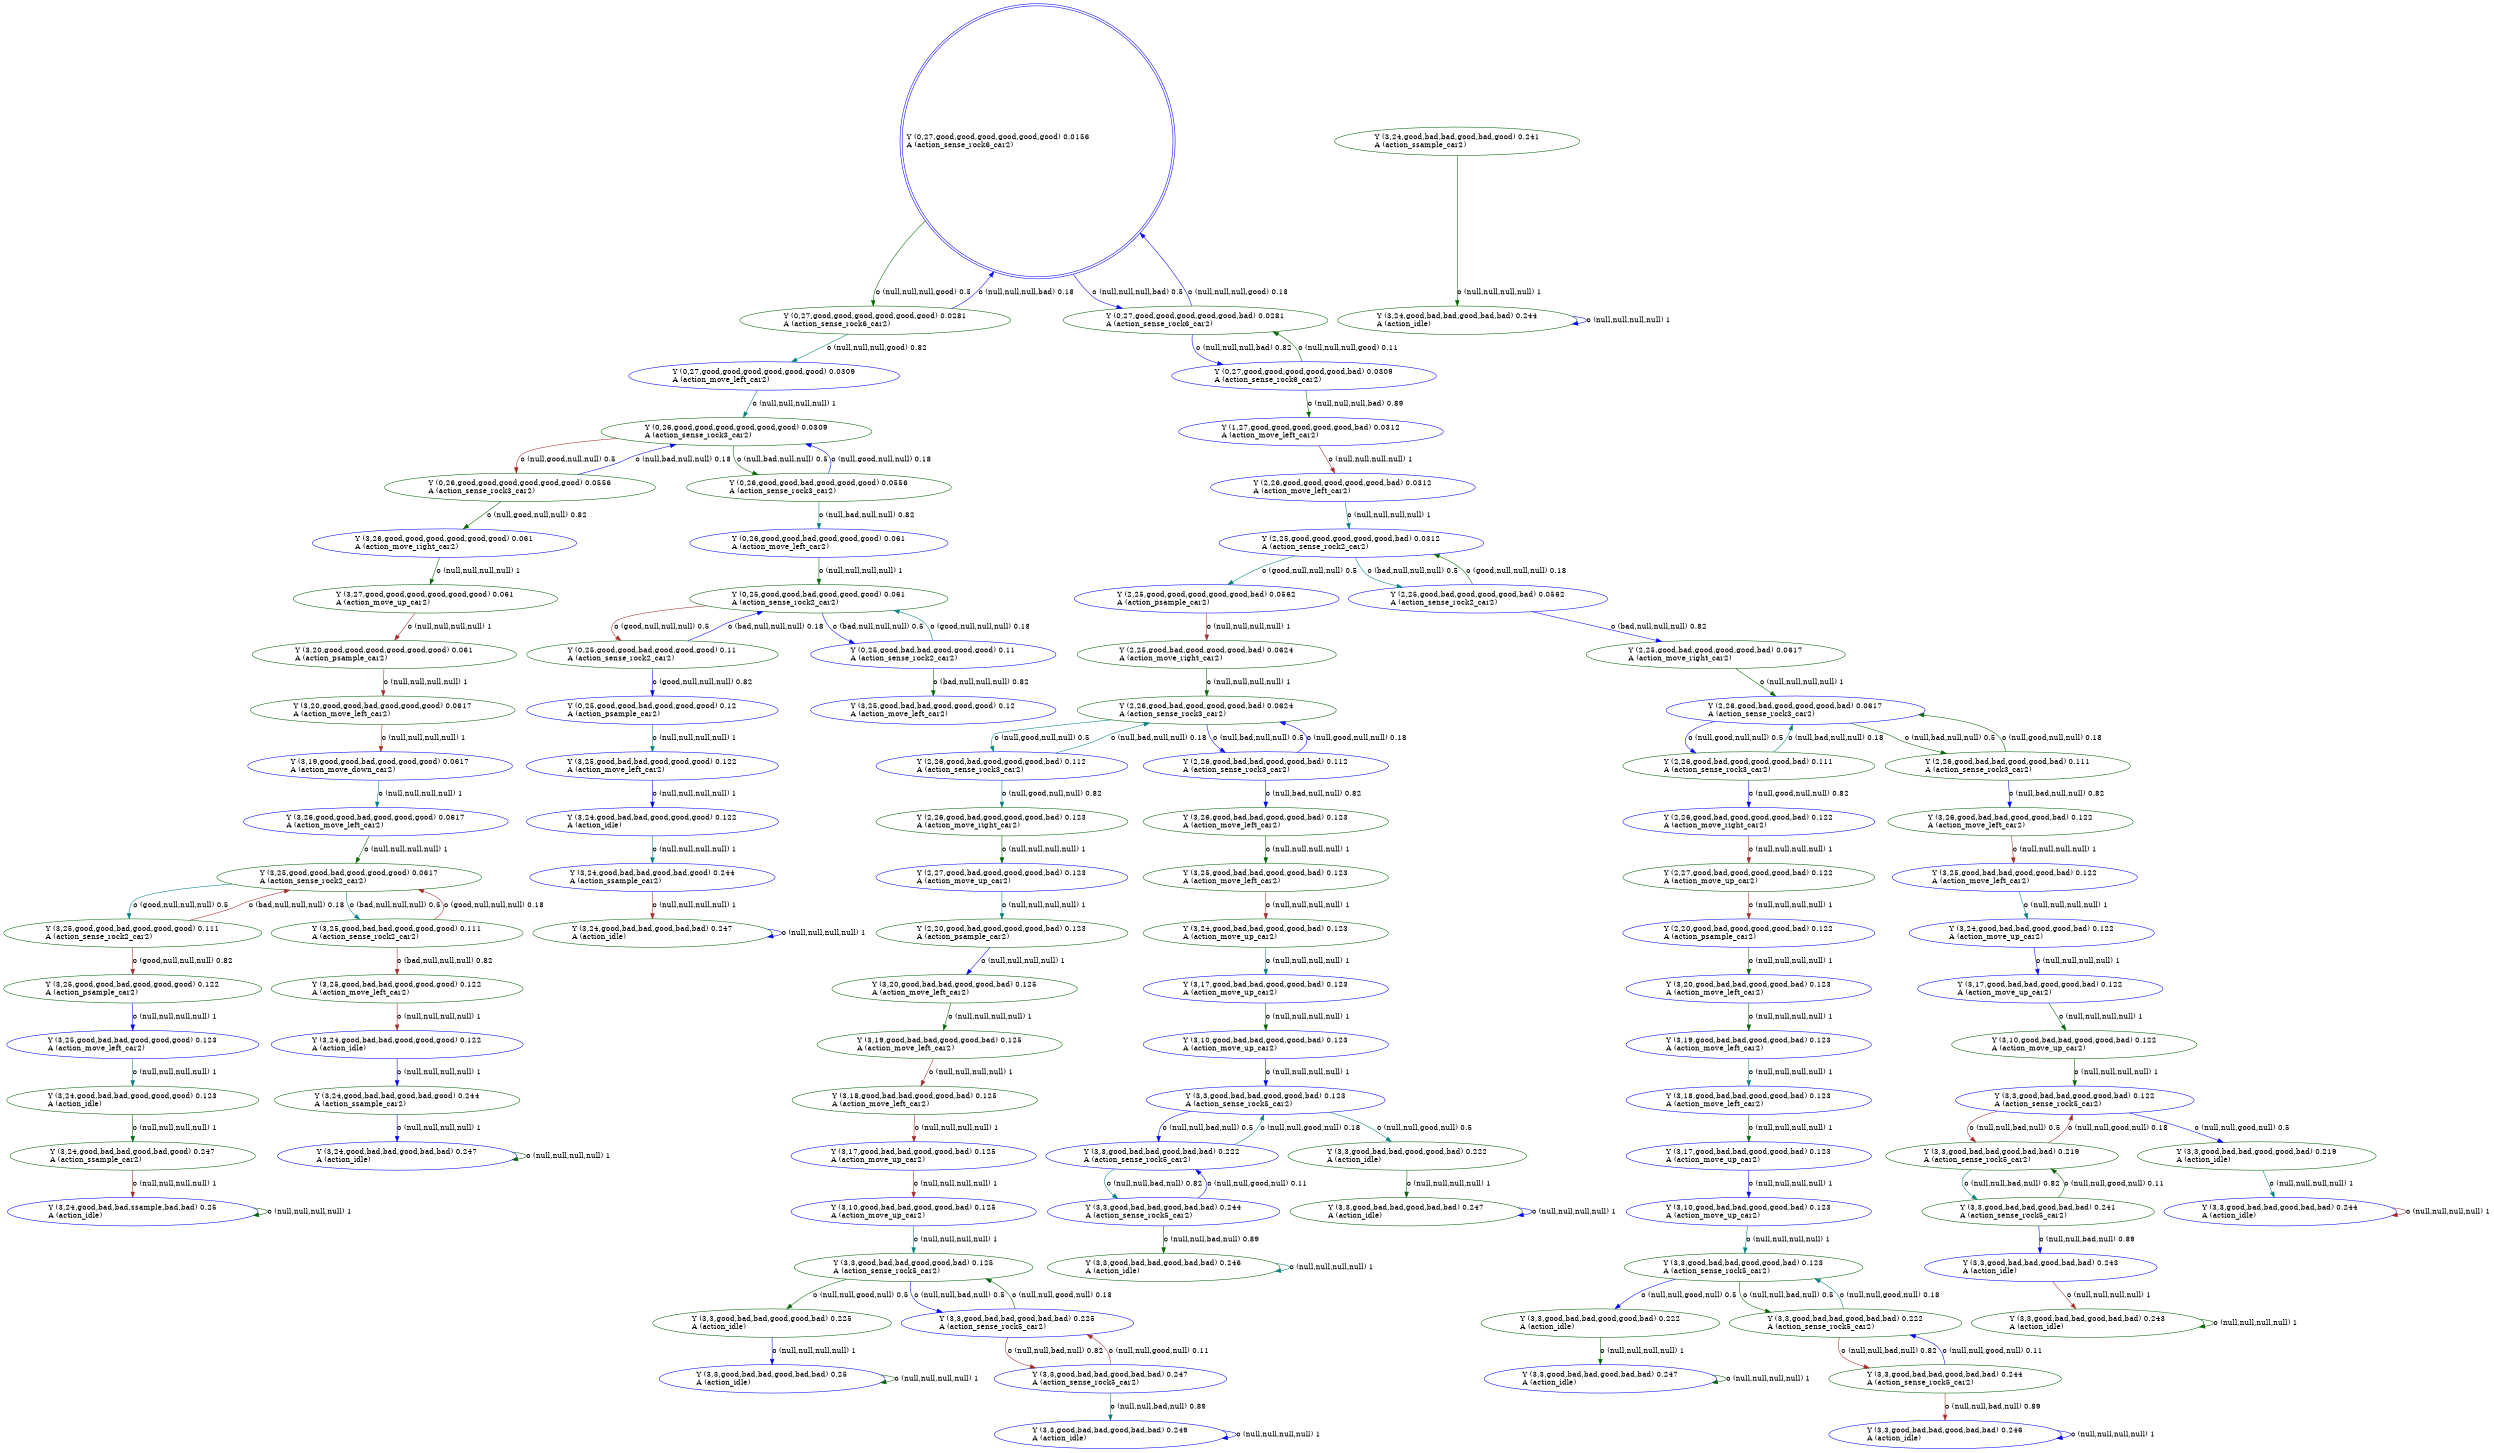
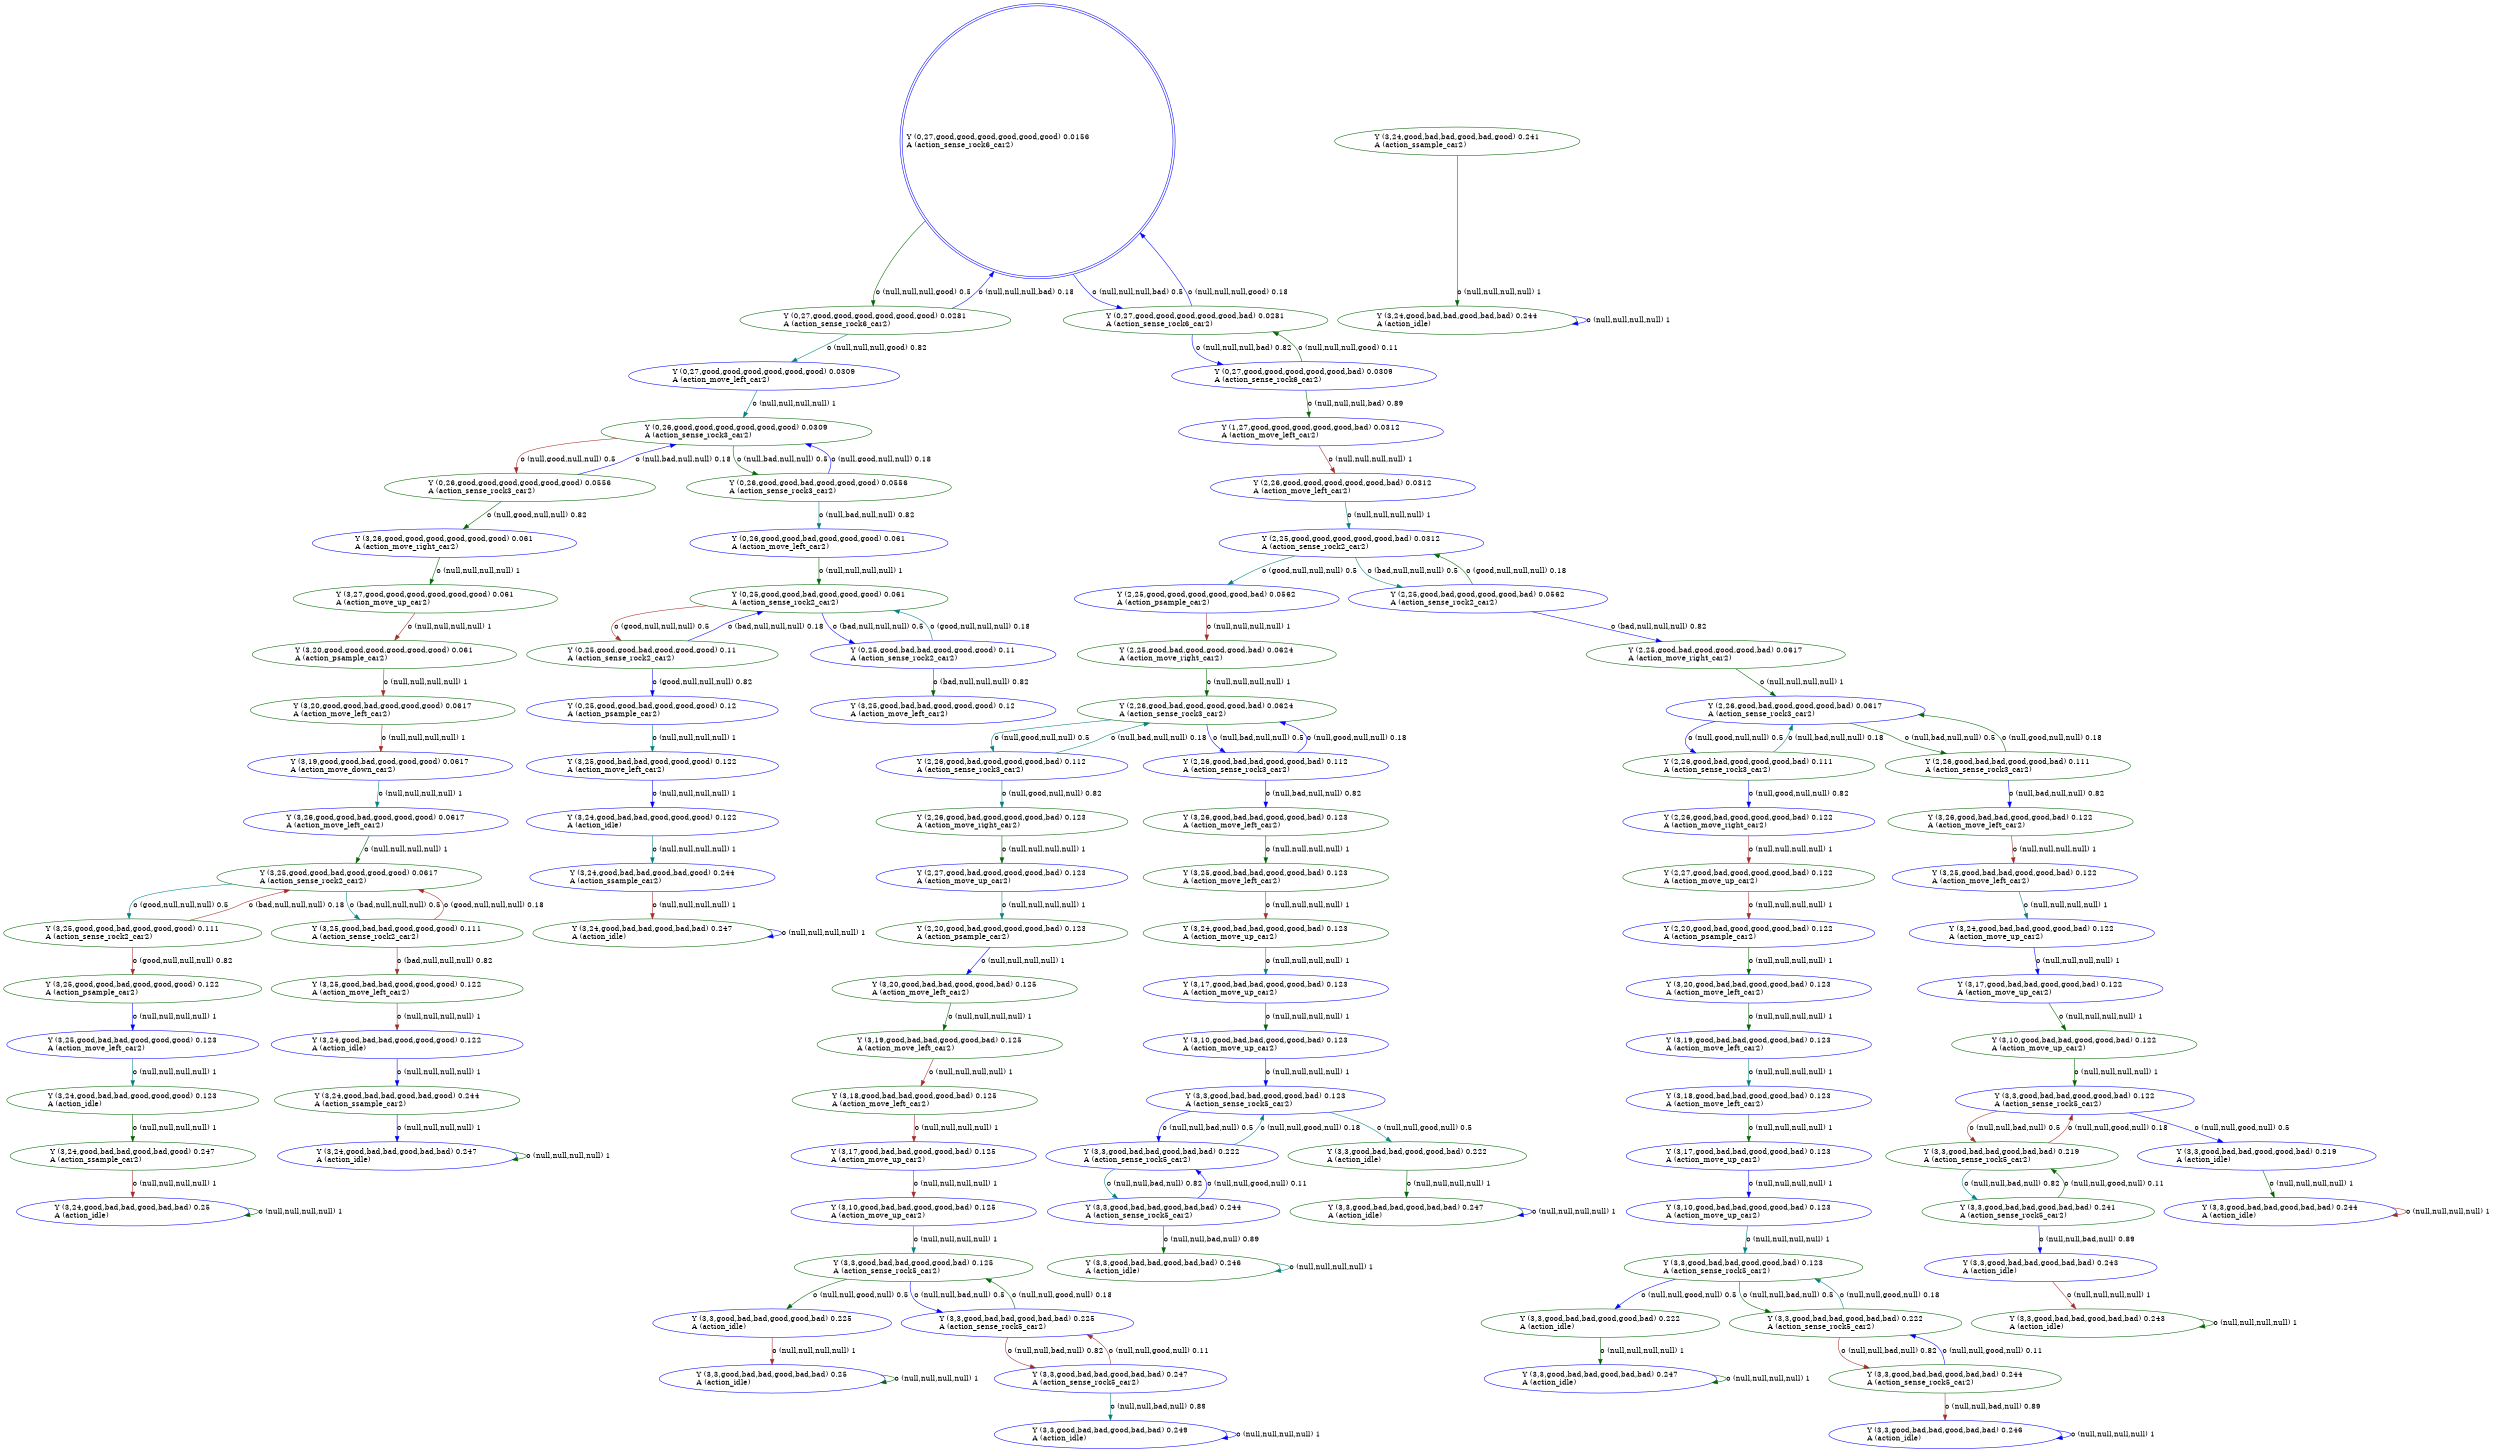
(2257, 1156) -> (2257, 1156)
(2267, 1181) -> (2267, 1181)
(133, 1212) -> (133, 1212)
(772, 1323) -> (772, 1323)
(772, 1348) -> (772, 1348)
